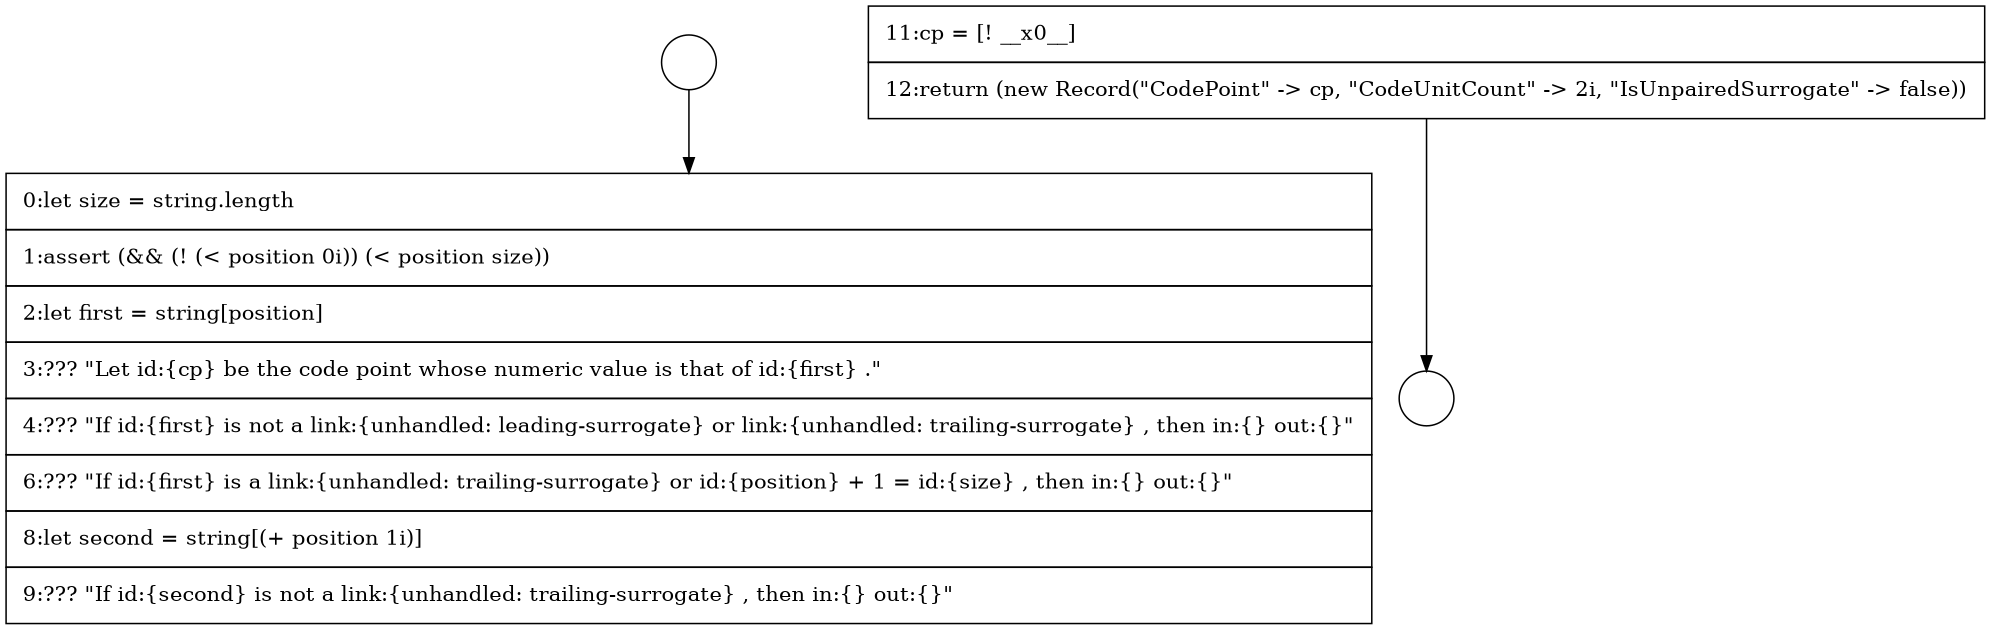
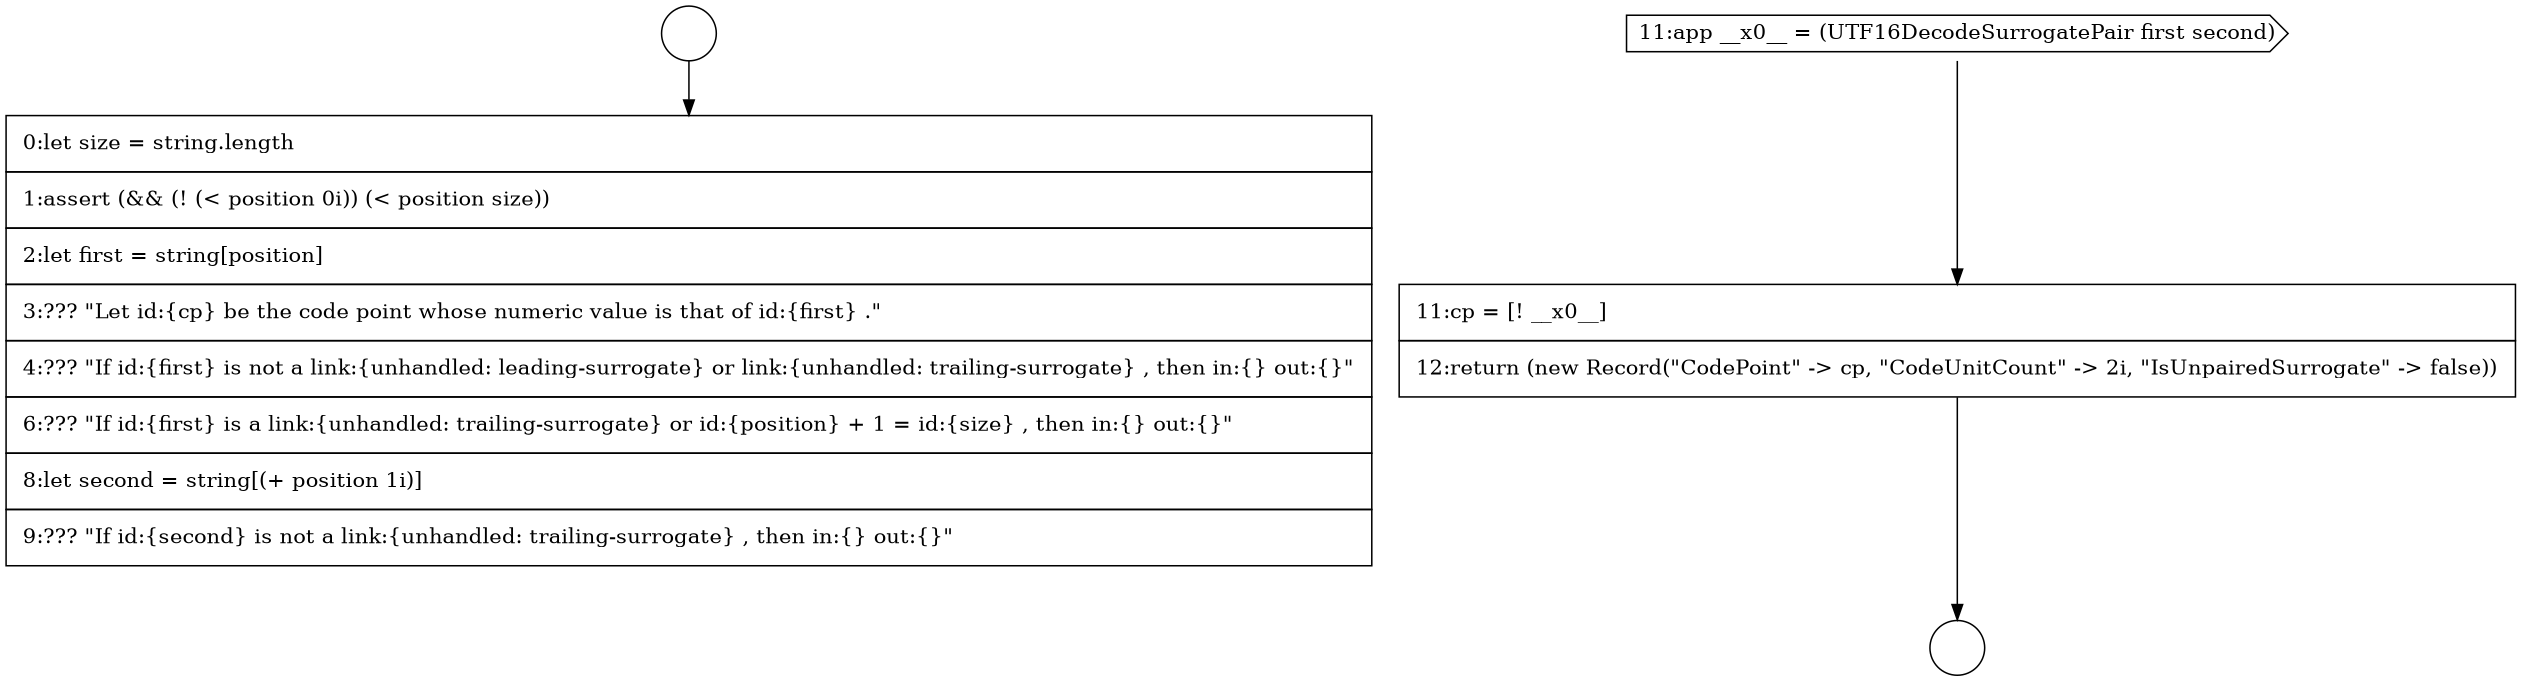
none -> (1957, 33)
